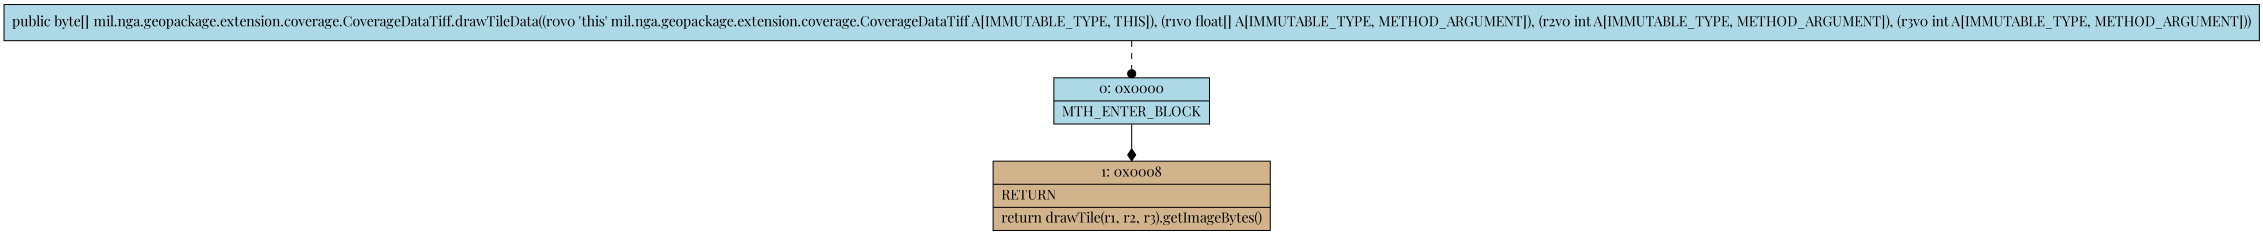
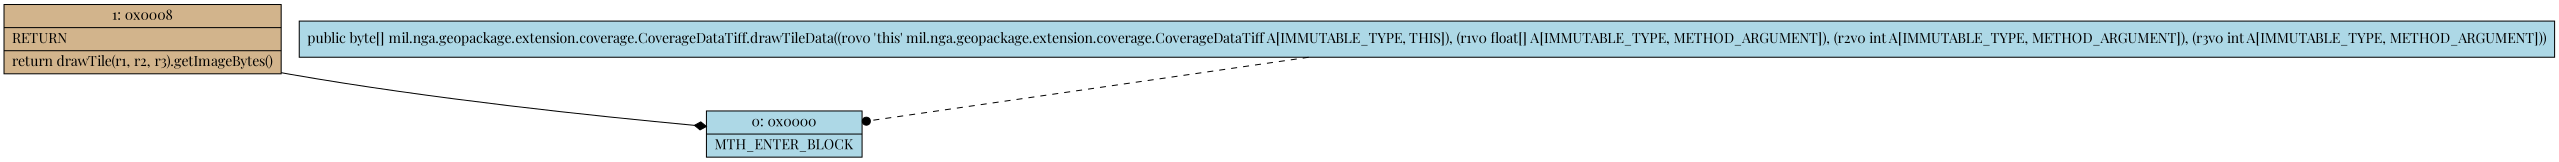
(1132, 137) -> (487, 103)
